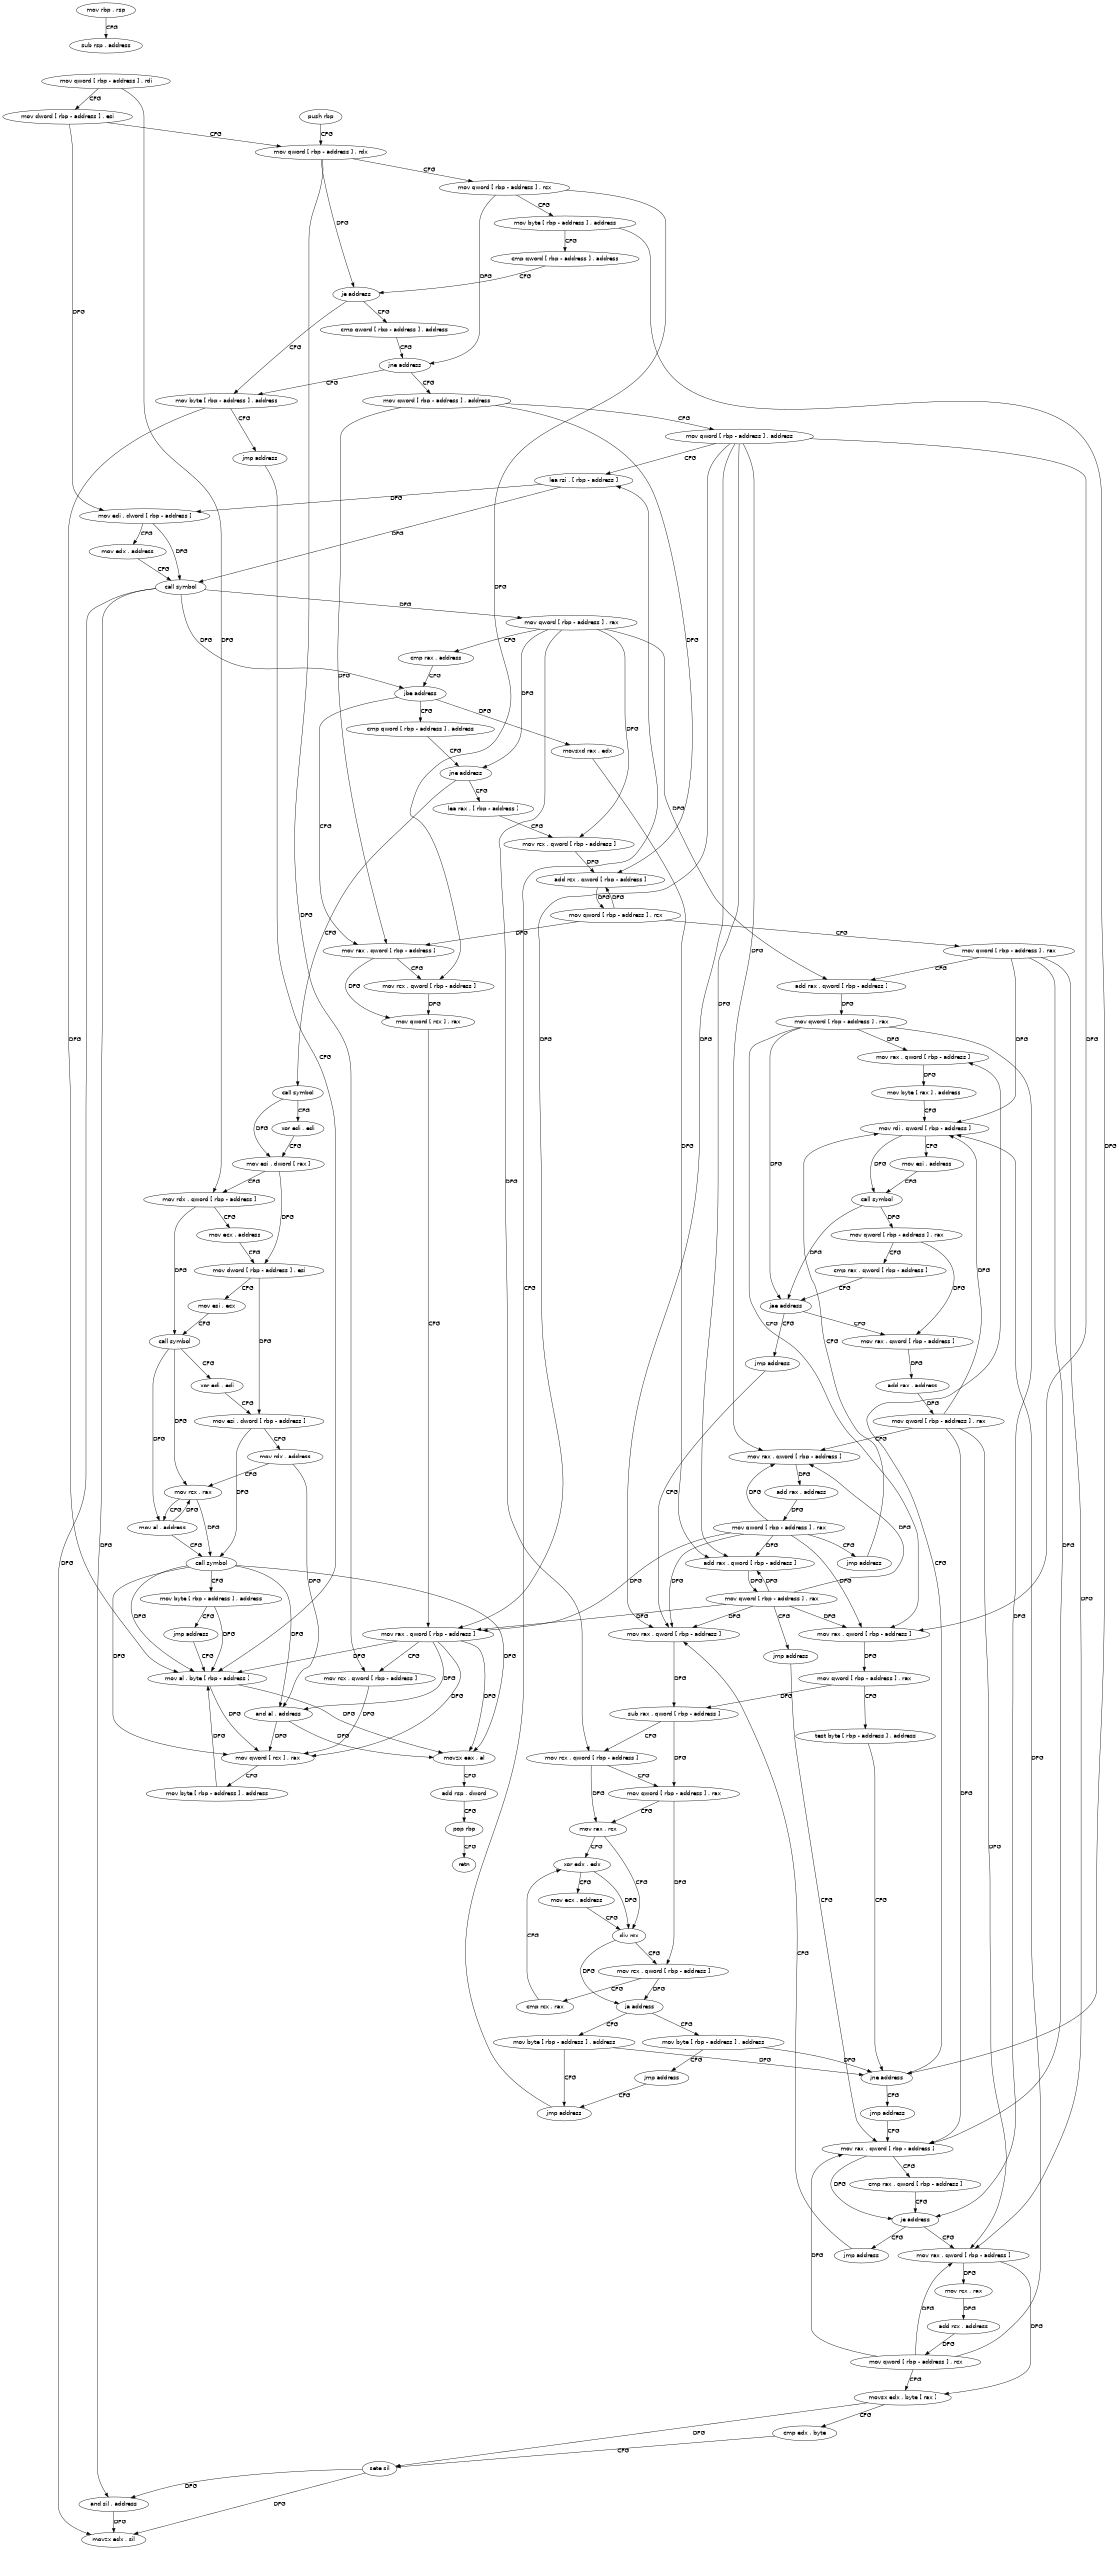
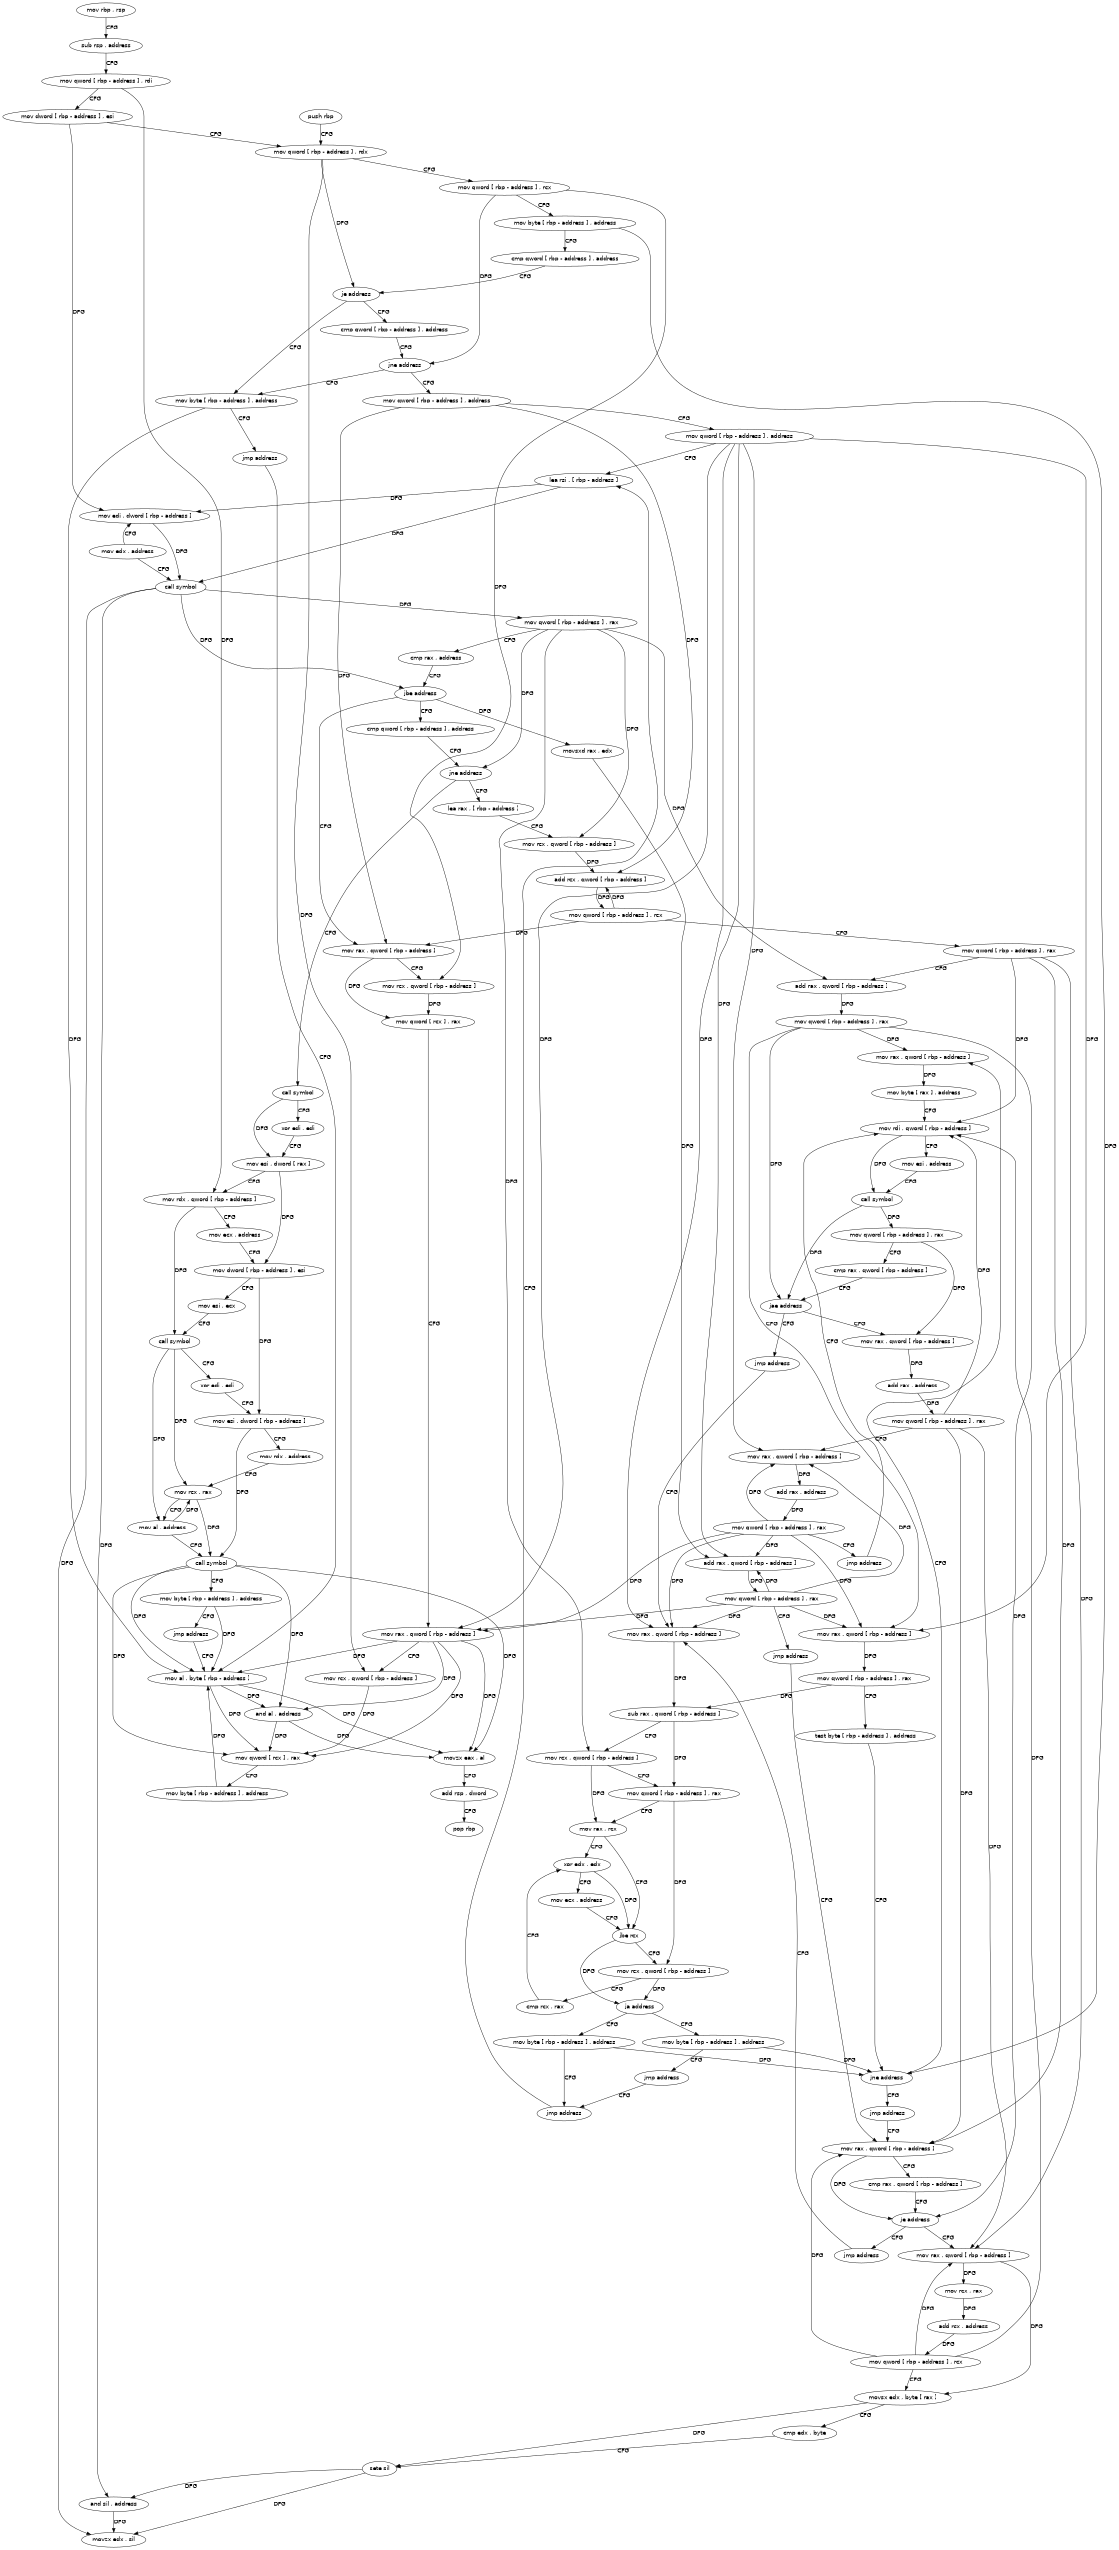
none -> (106, 61)
(140, 532) -> (123, 535)
(309, 1587) -> (241, 1696)
(464, 1865) -> none
(629, 1936) -> (629, 1936)
